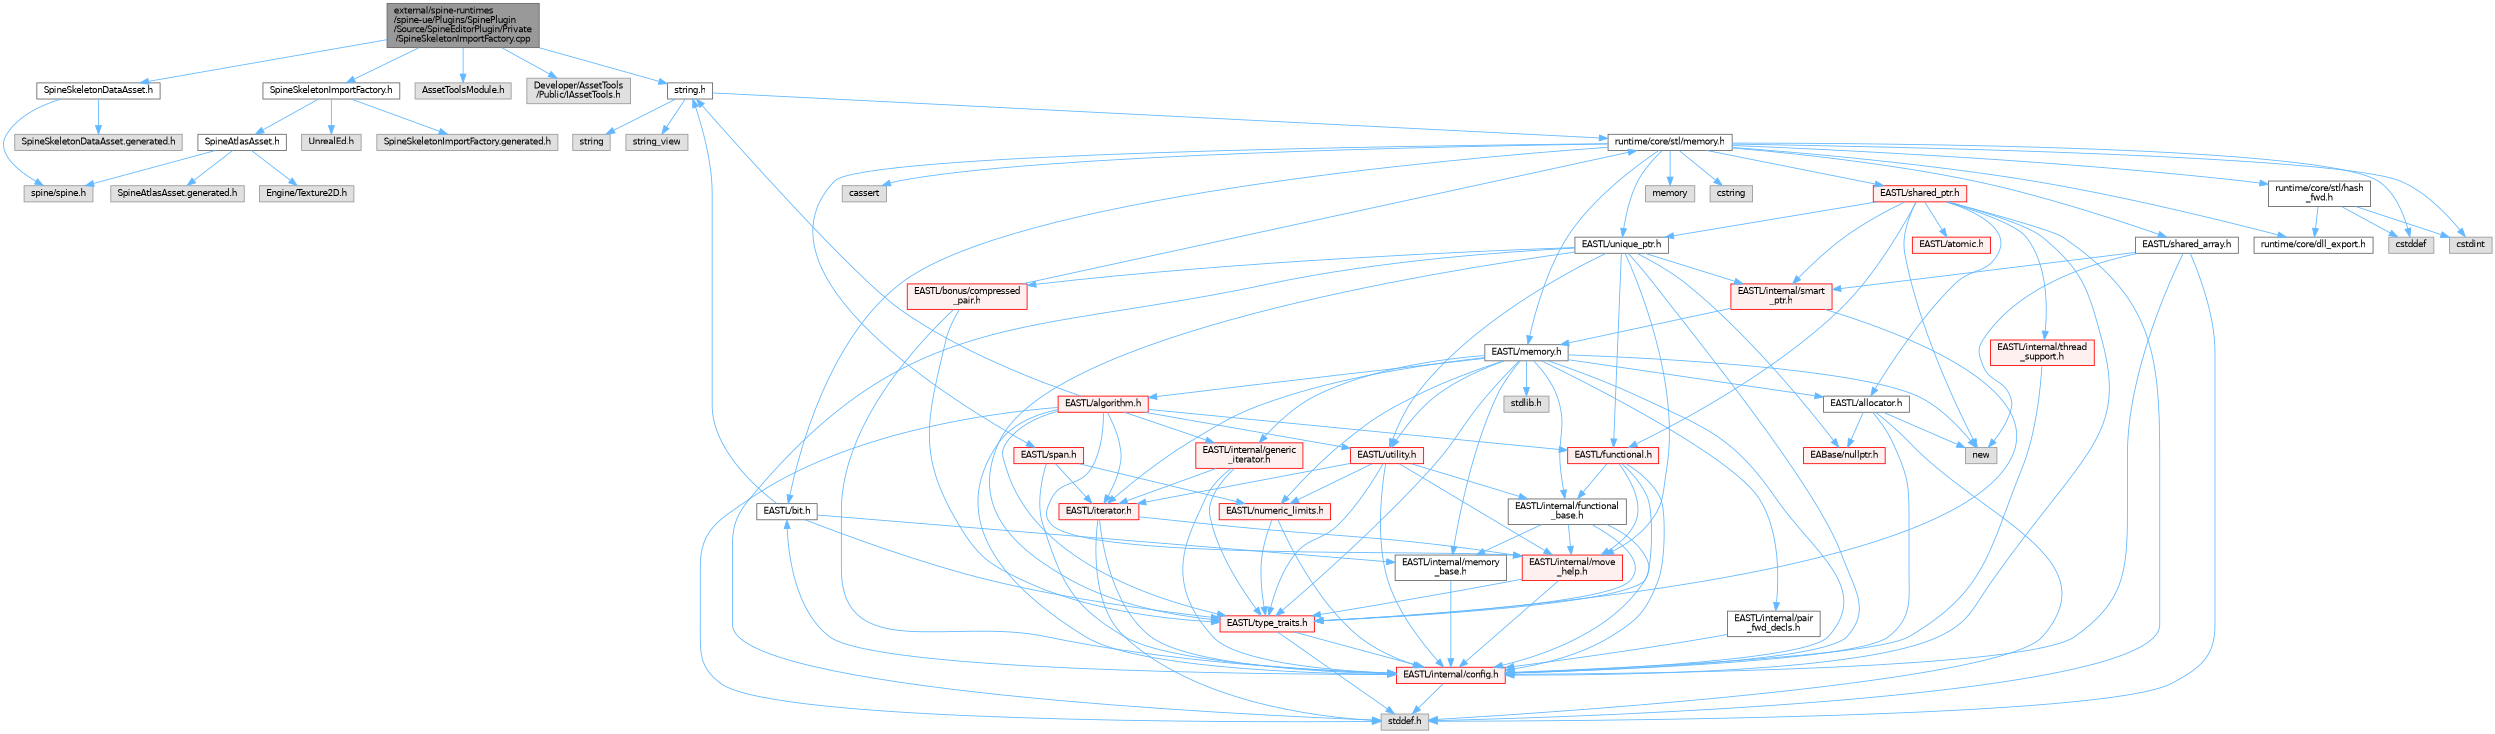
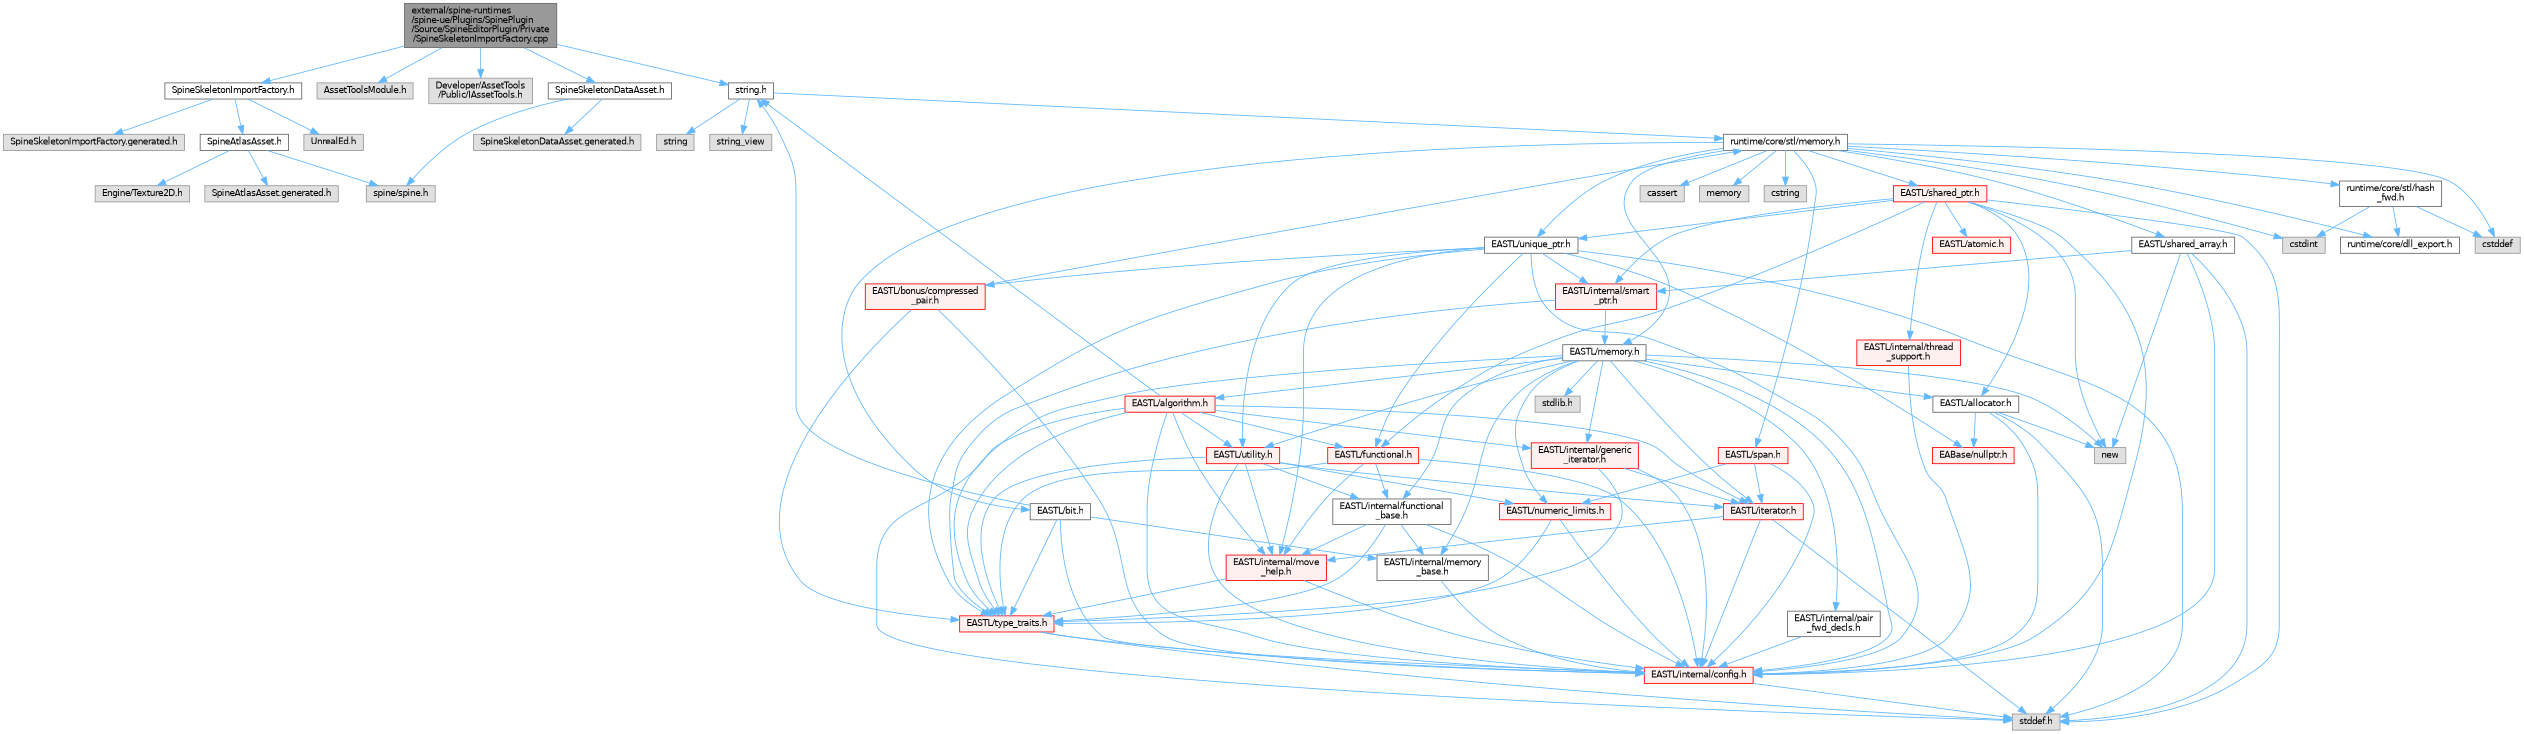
(1052, 667) -> (1305, 657)
